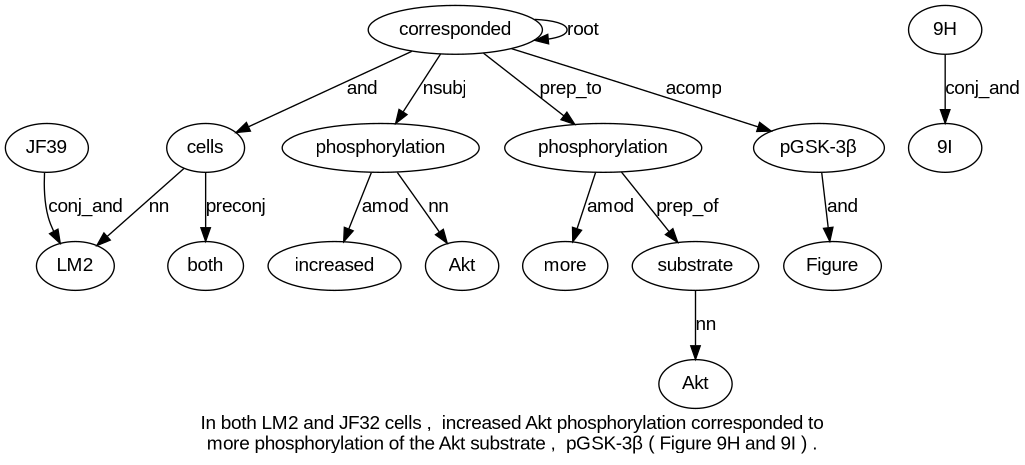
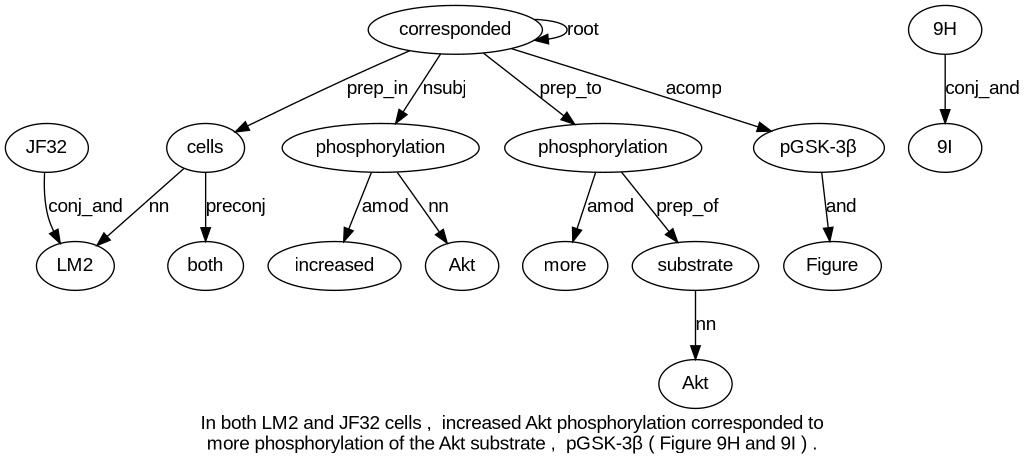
(362, 89) -> (378, 89)
(47, 148) -> (47, 148)
